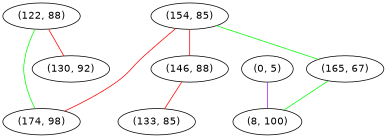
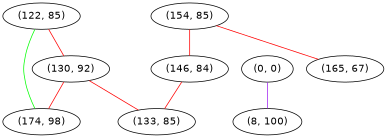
(42, 16) -> (42, 16)
(267, 43) -> (267, 43)
(190, 69) -> (190, 69)
(267, 69) -> (267, 69)
(124, 76) -> (56, 95)
none -> (114, 95)
(306, 96) -> none
